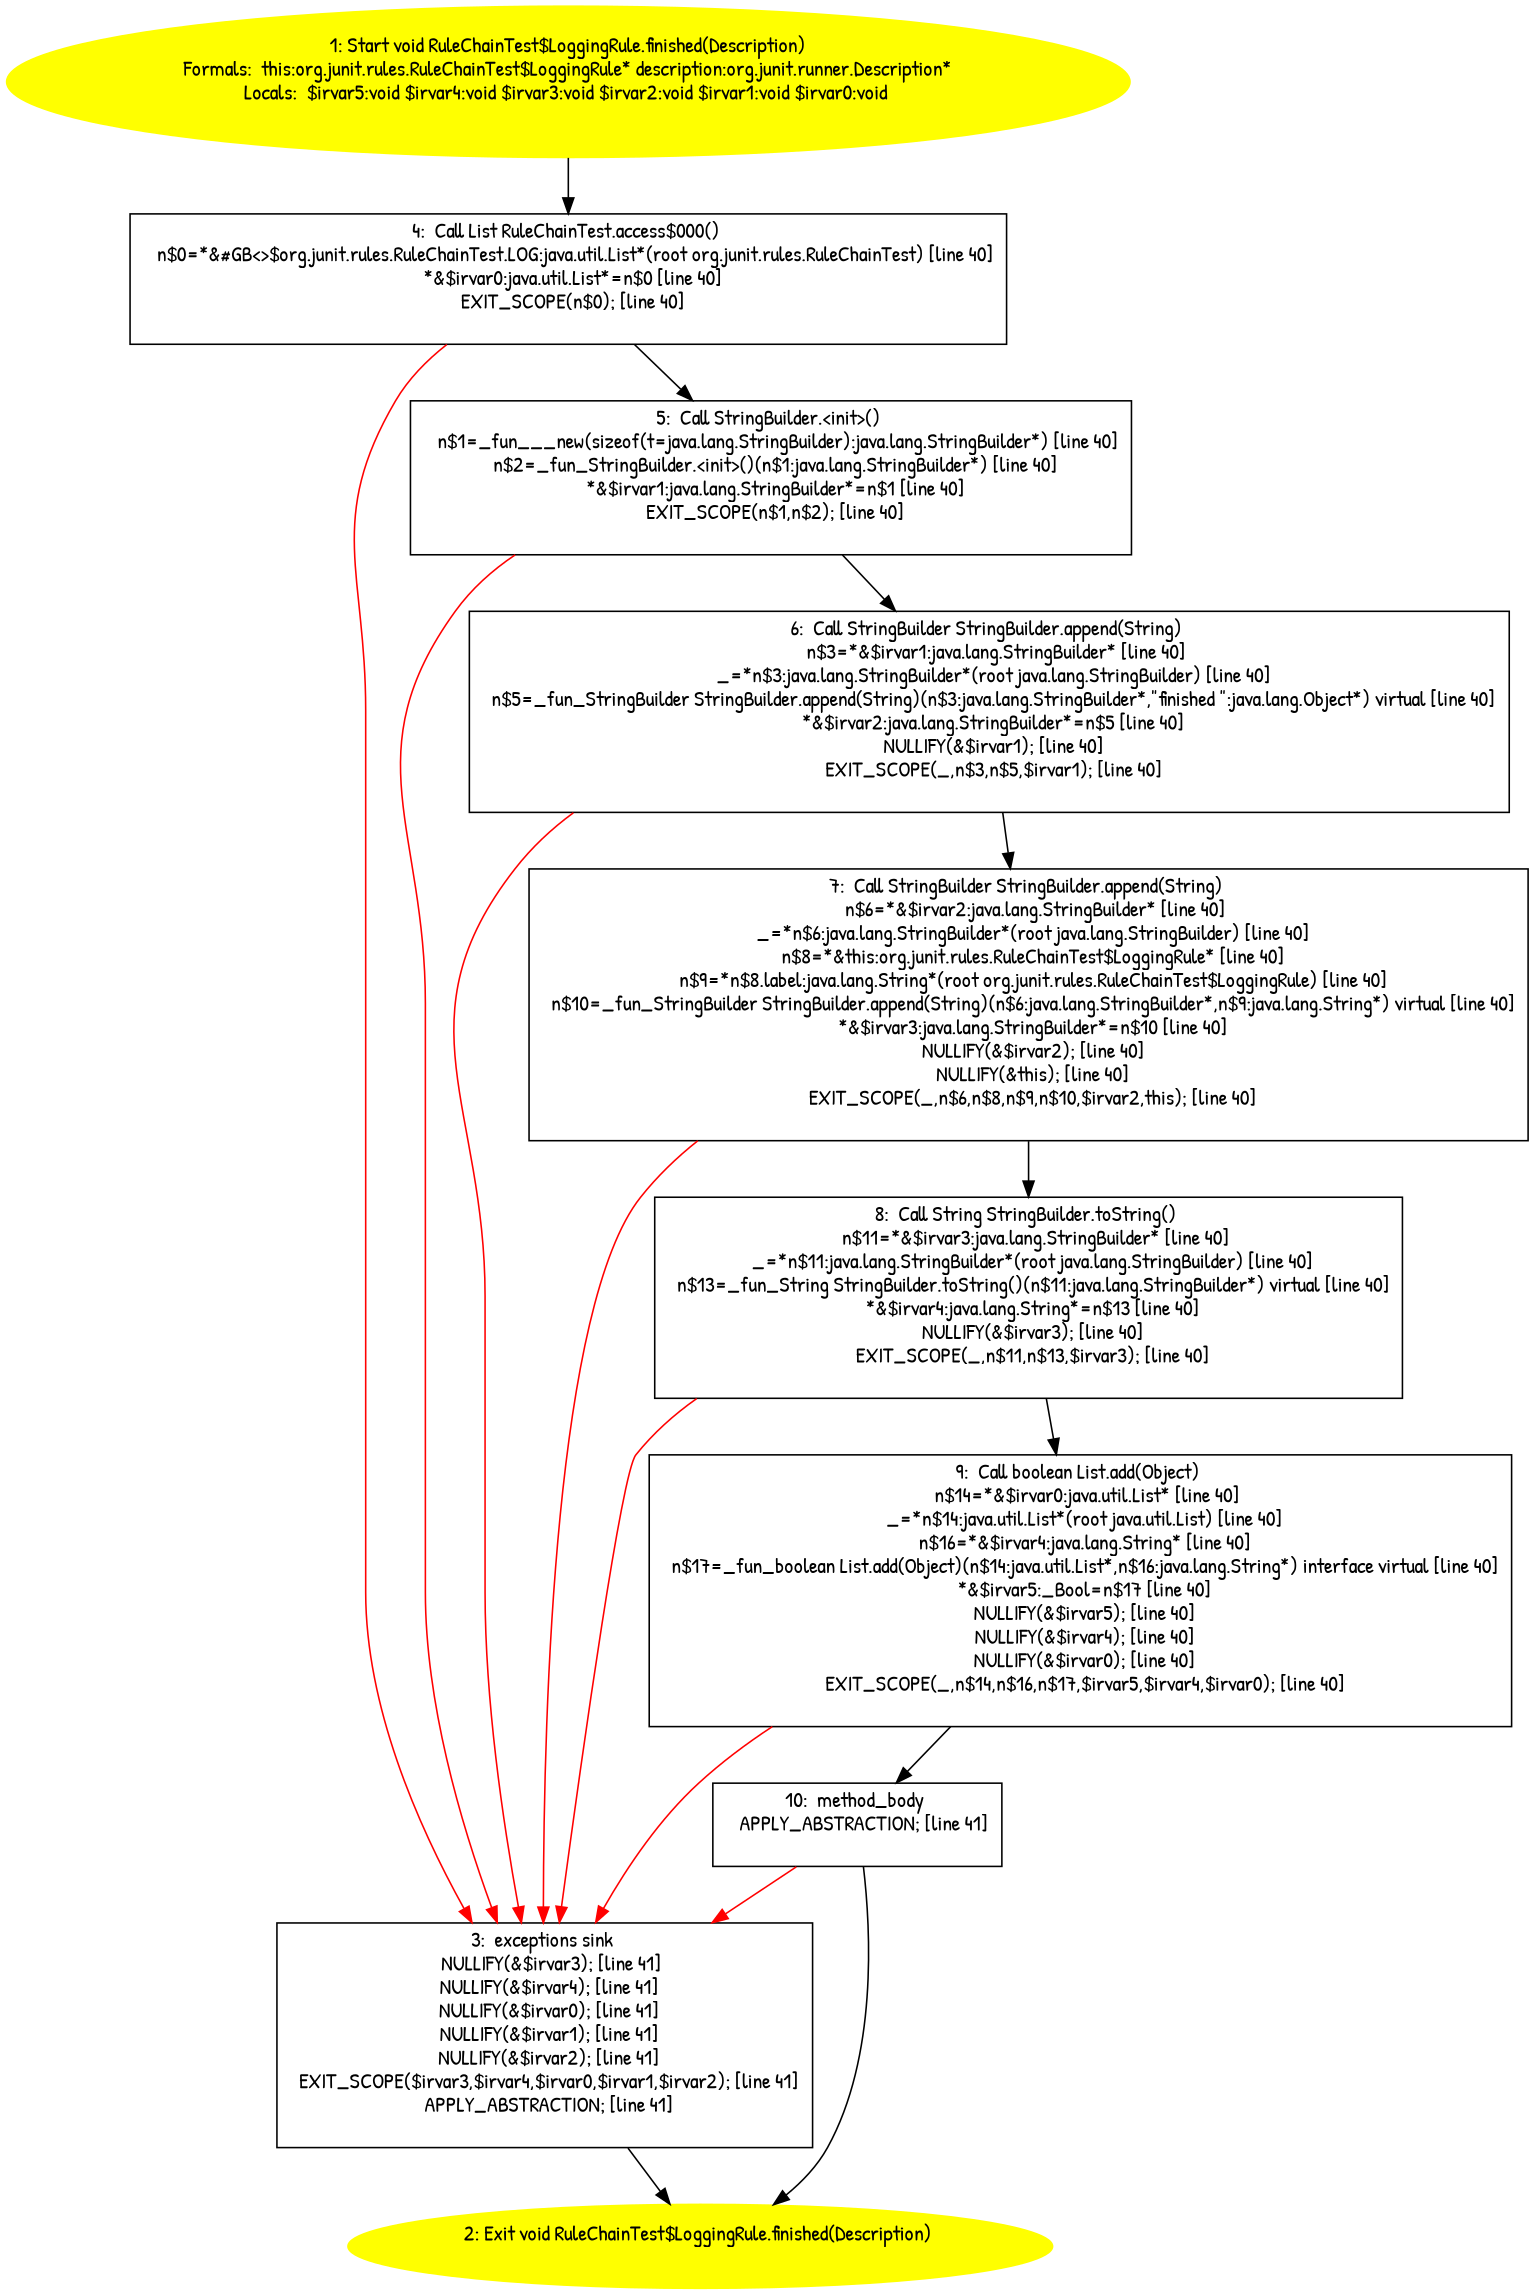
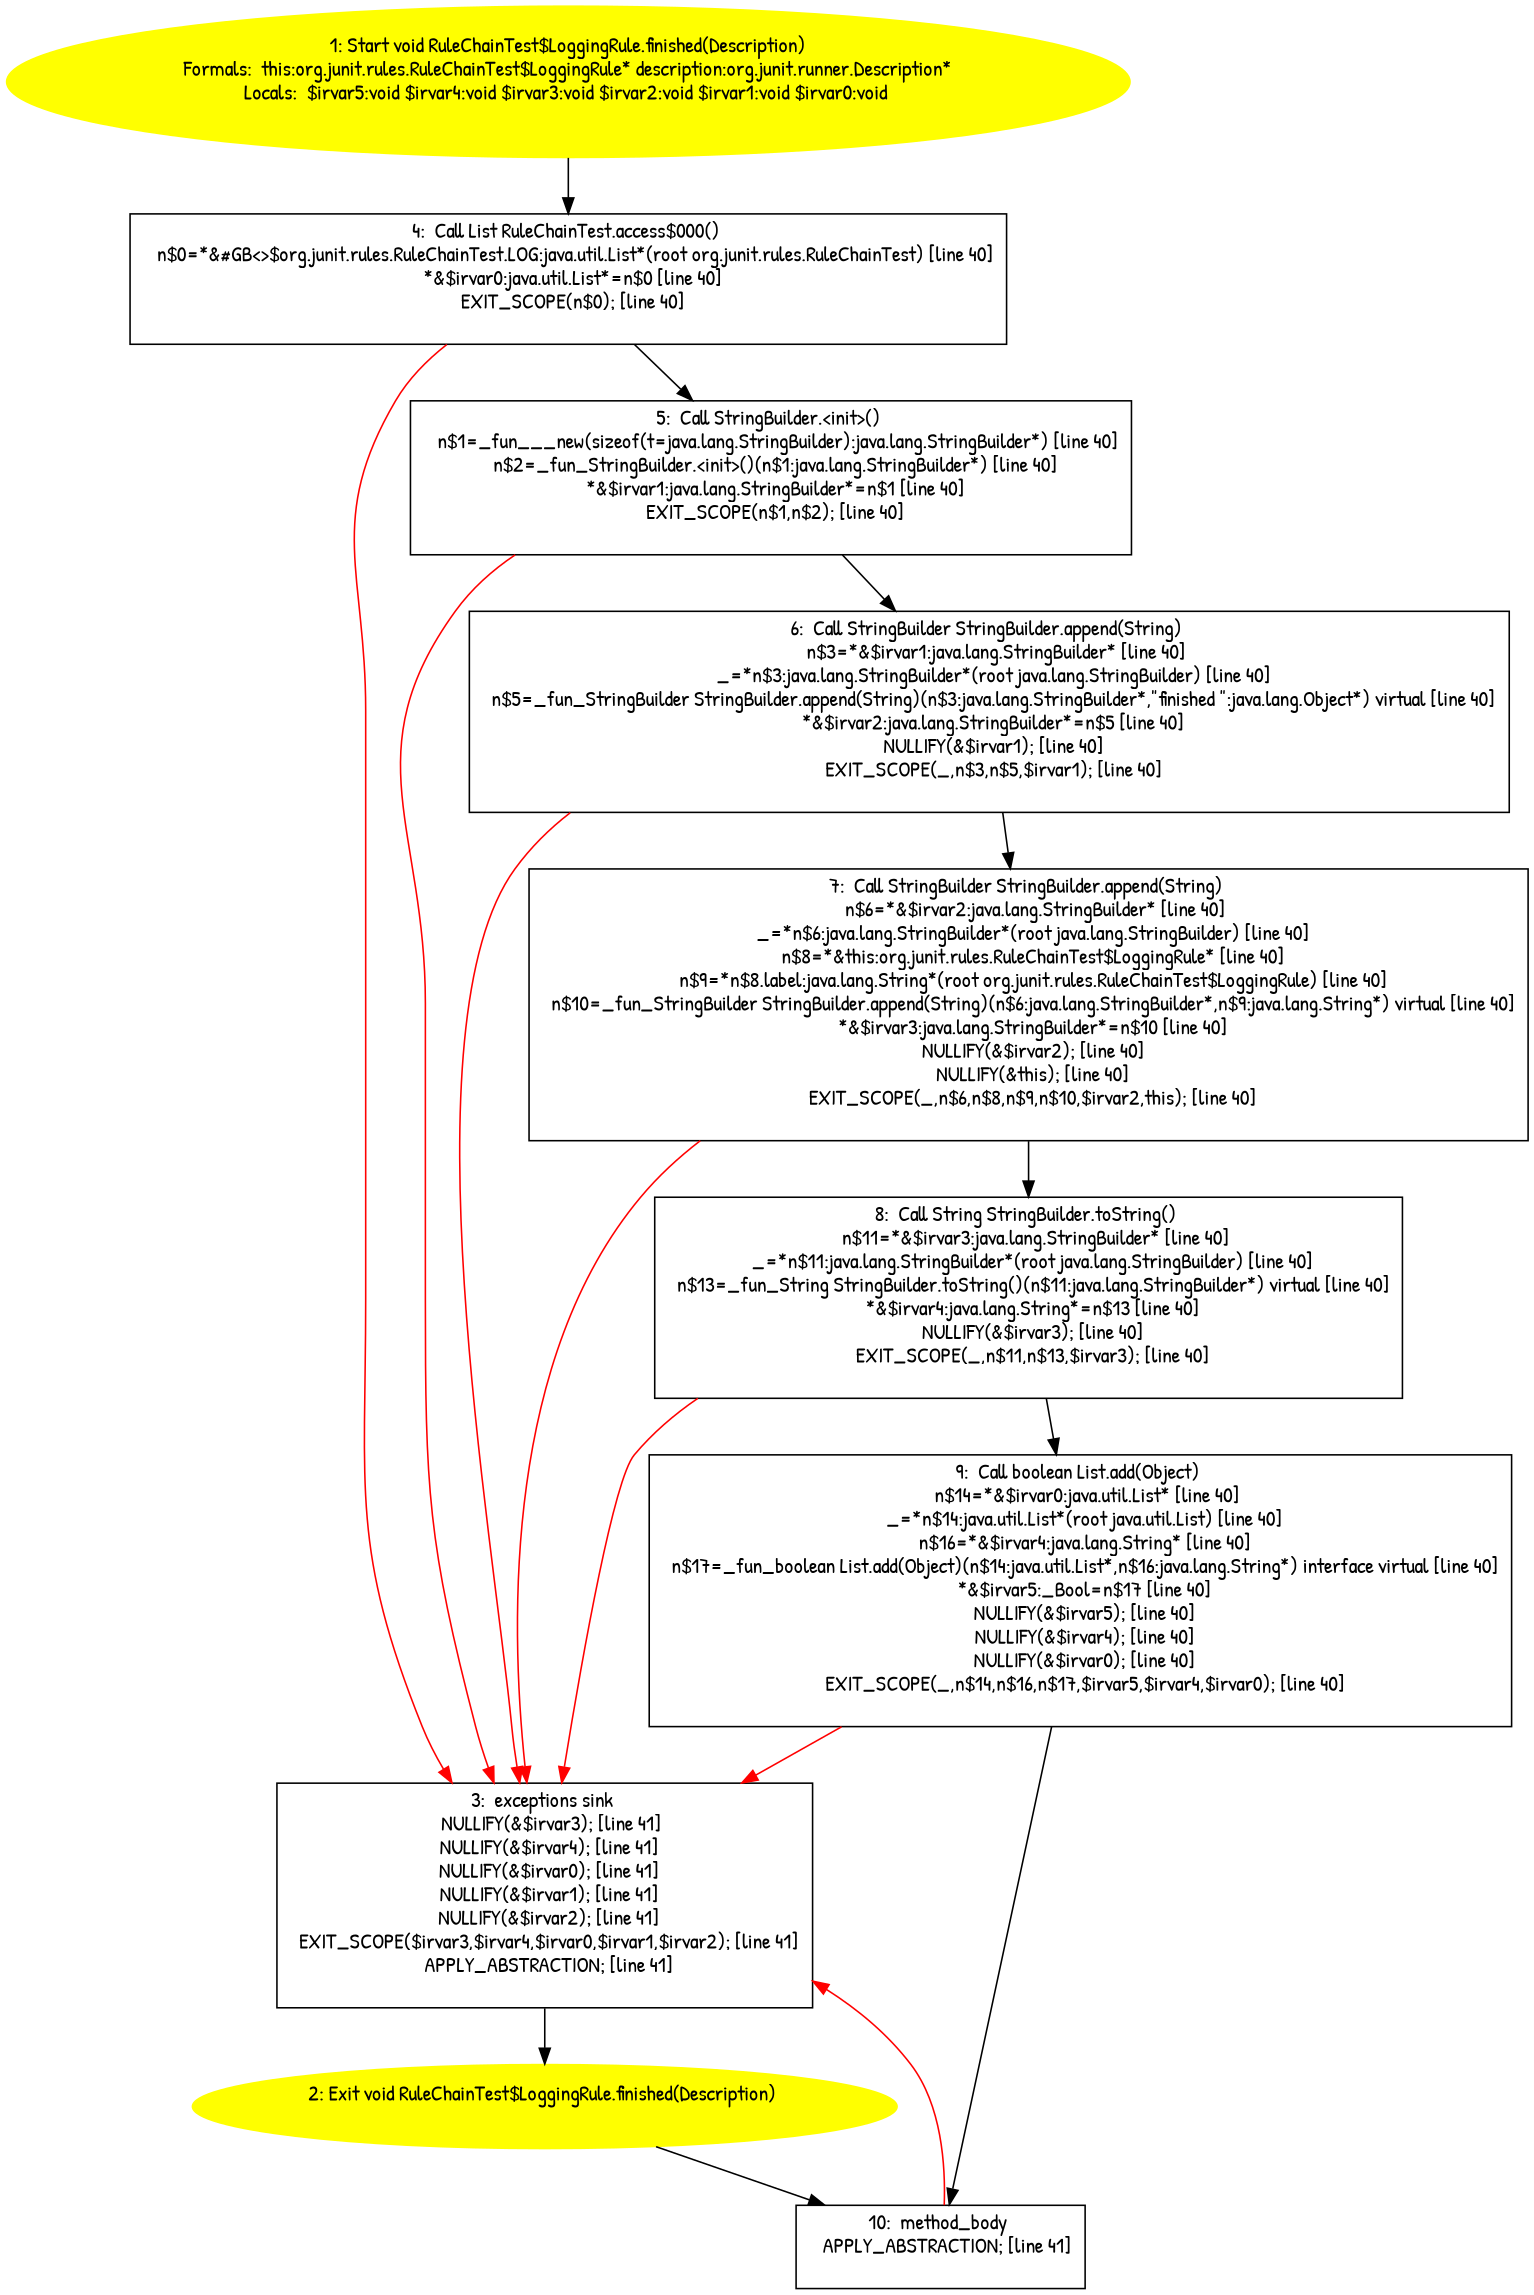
(862, 2042) -> (733, 2173)
